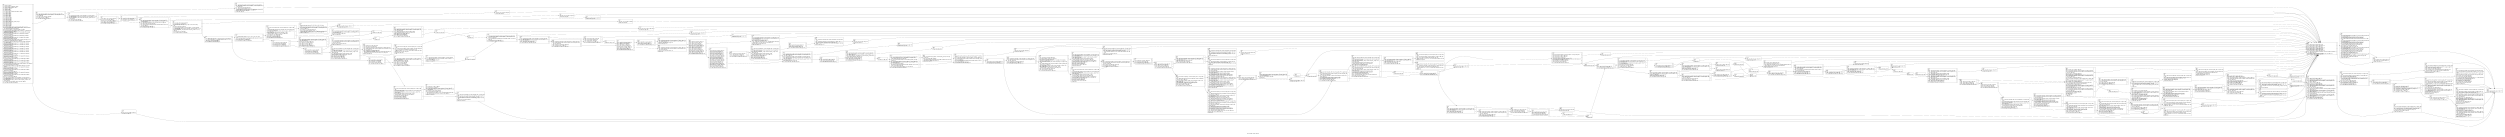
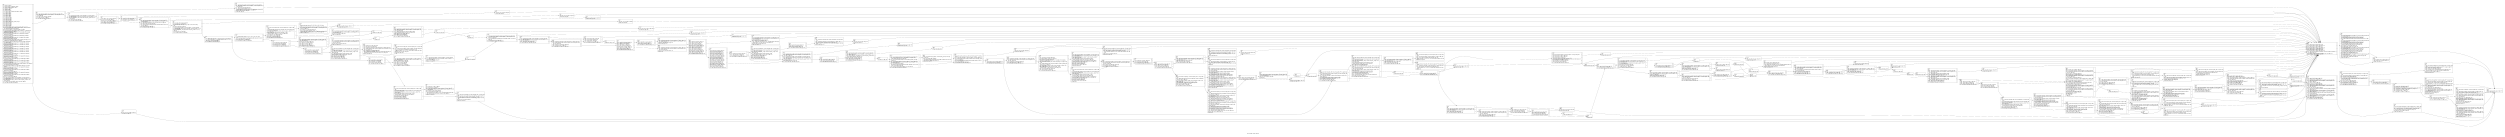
none -> (2145, 74)
(2470, 76) -> none
